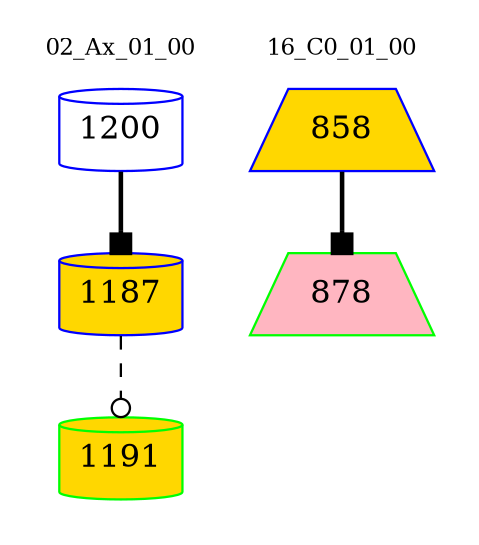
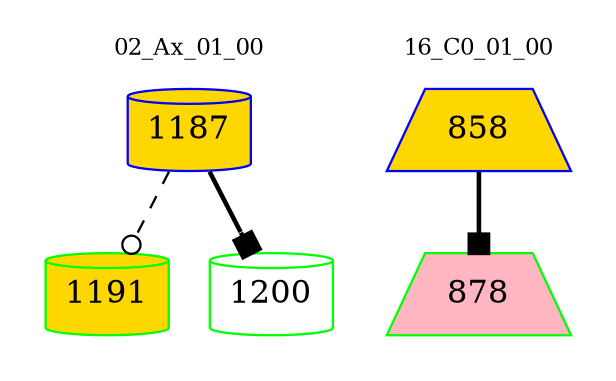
(121, 130) -> (271, 294)
(121, 201) -> (225, 202)
